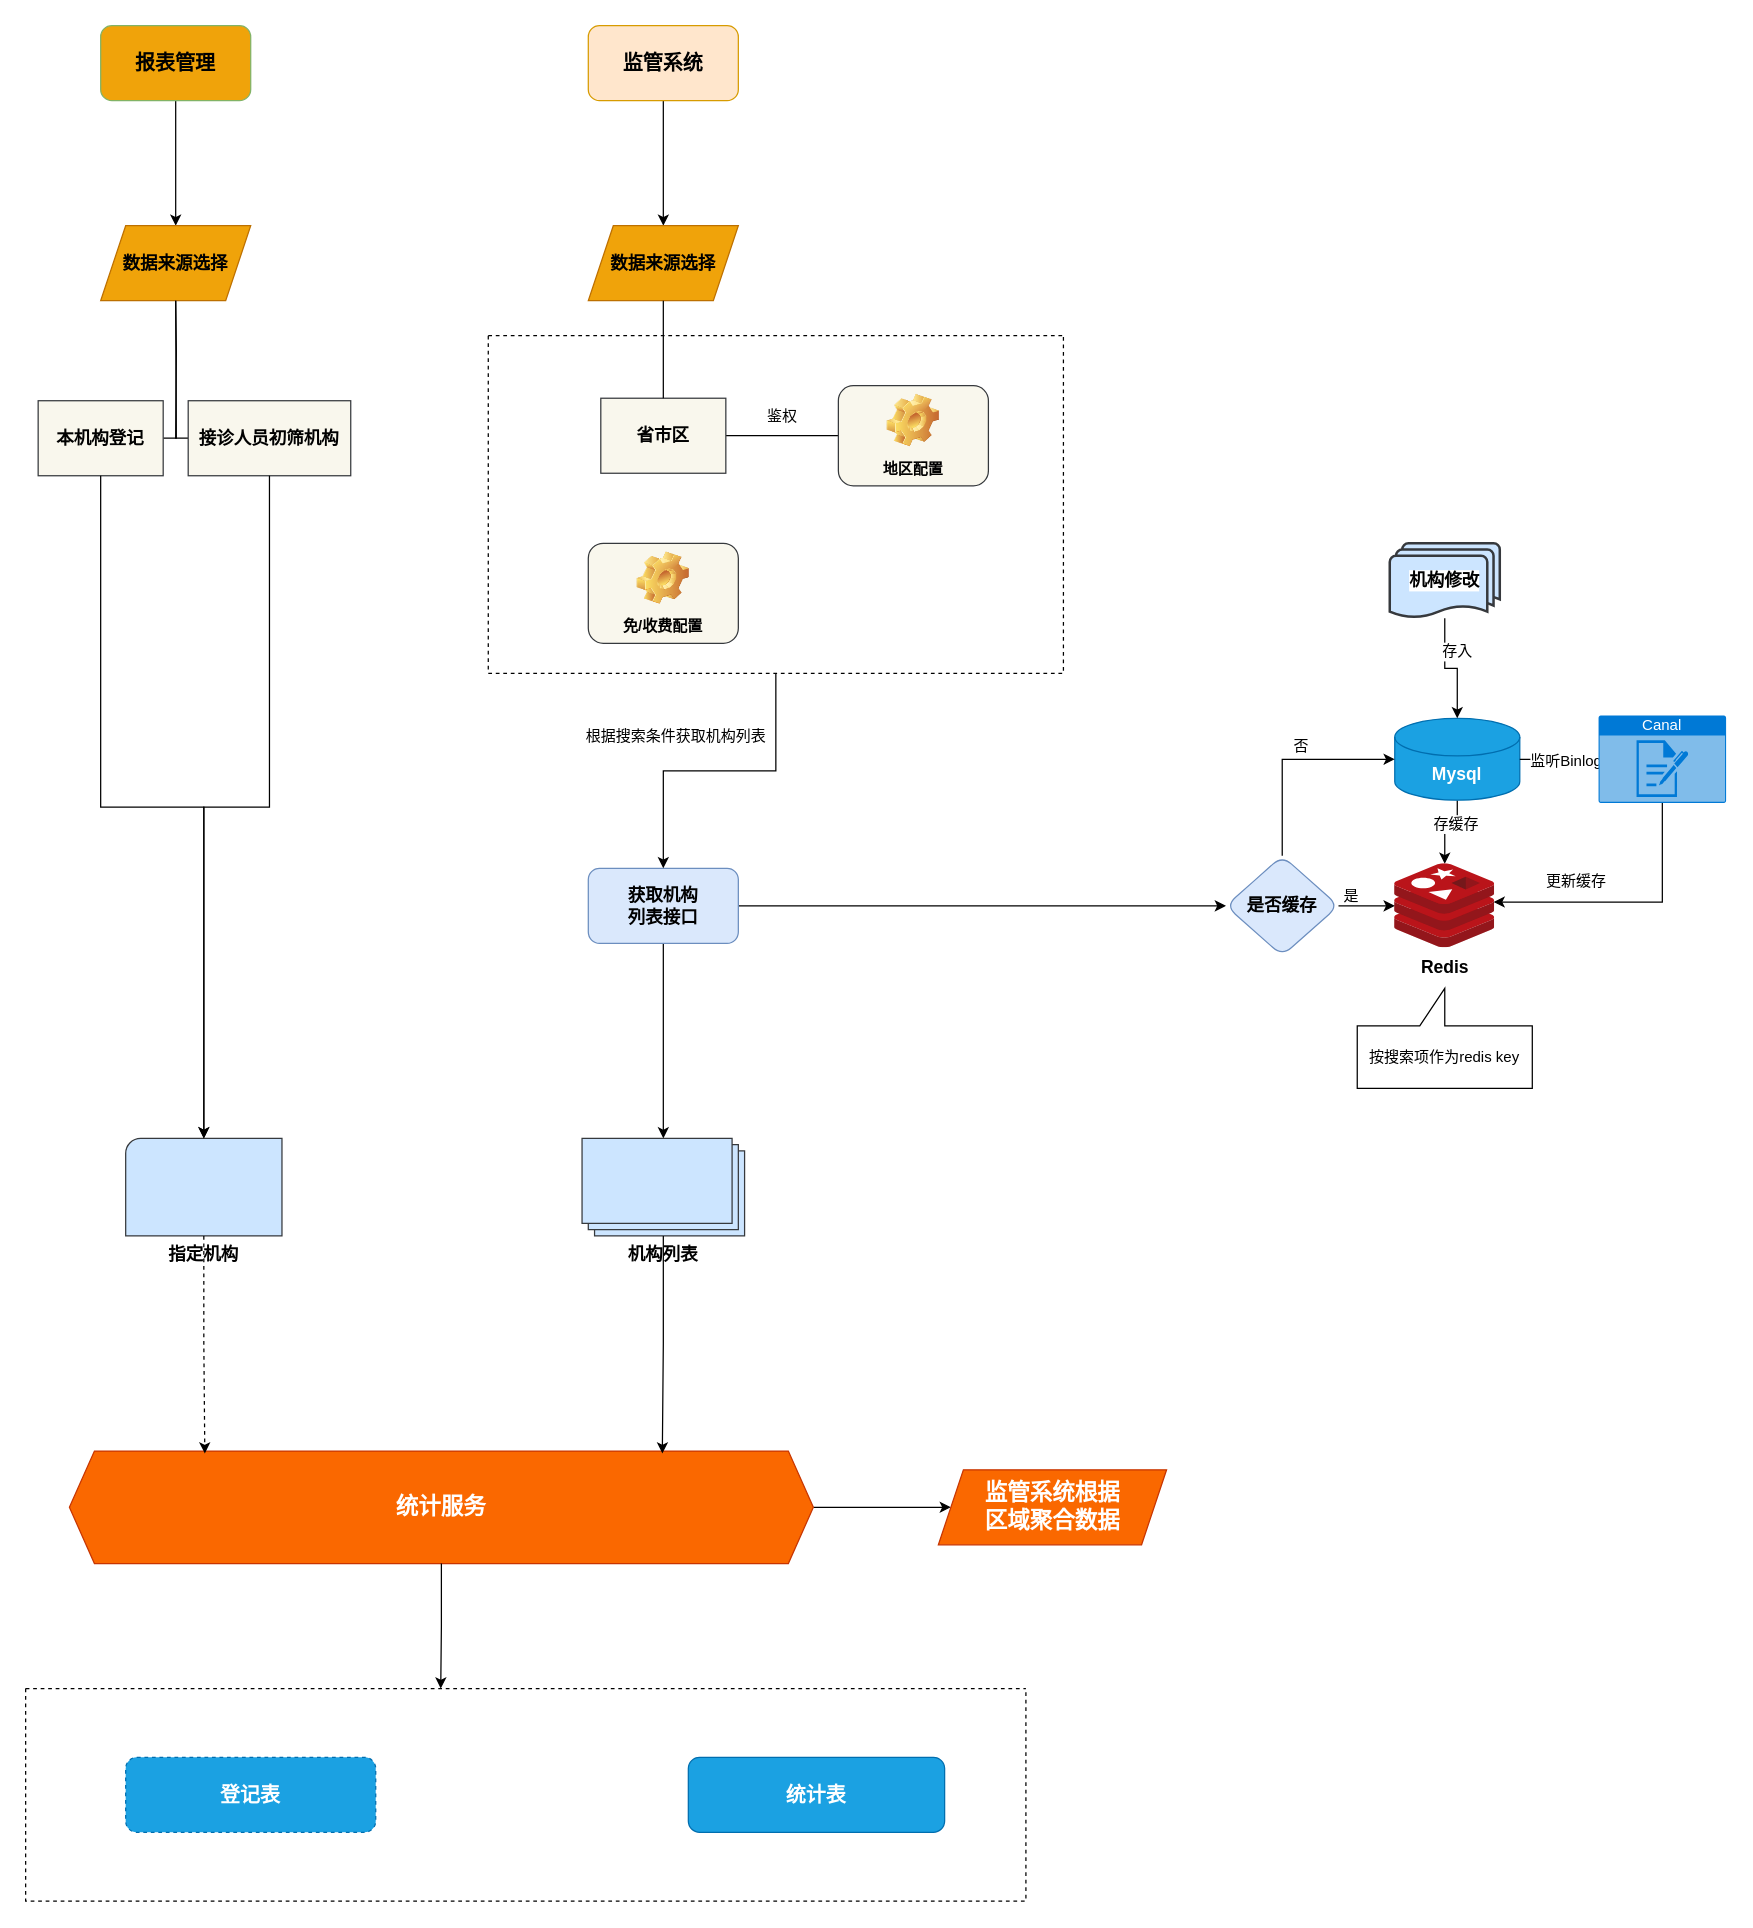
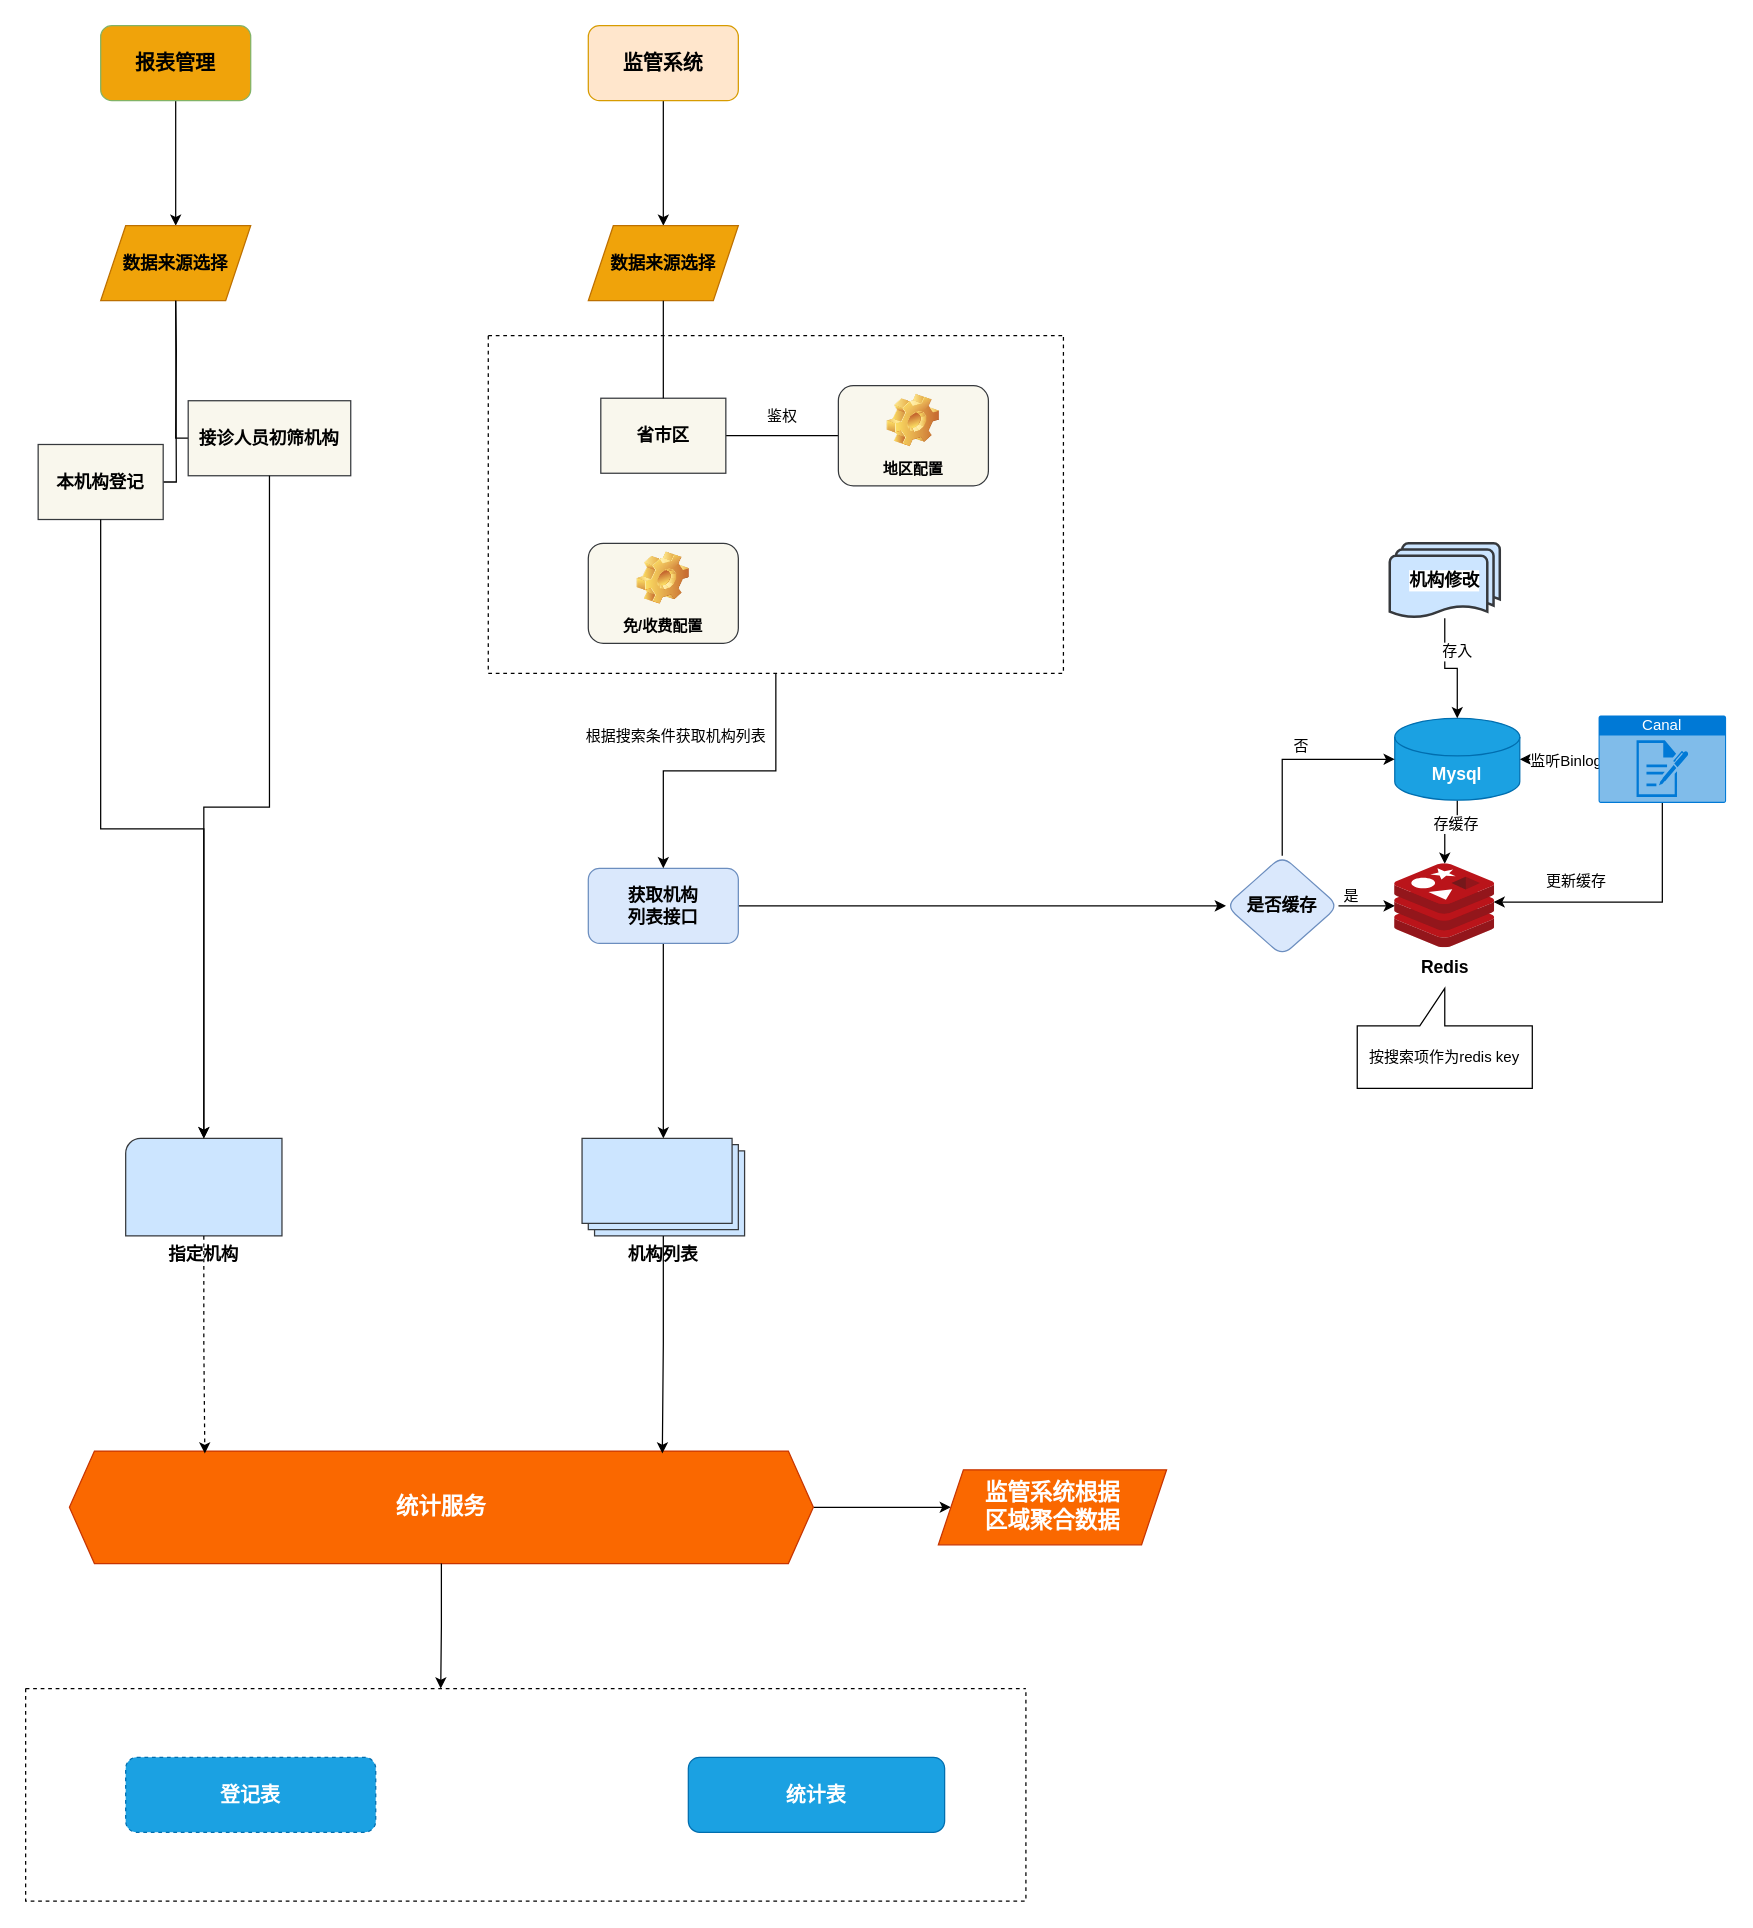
(101, 438) -> (101, 482)
(1526, 759) -> (1529, 759)
